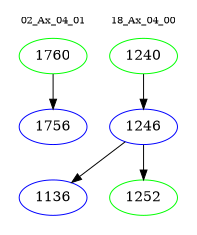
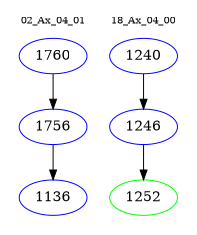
(53, 56) -> (53, 56)
(144, 56) -> (144, 56)
(108, 155) -> (53, 157)
